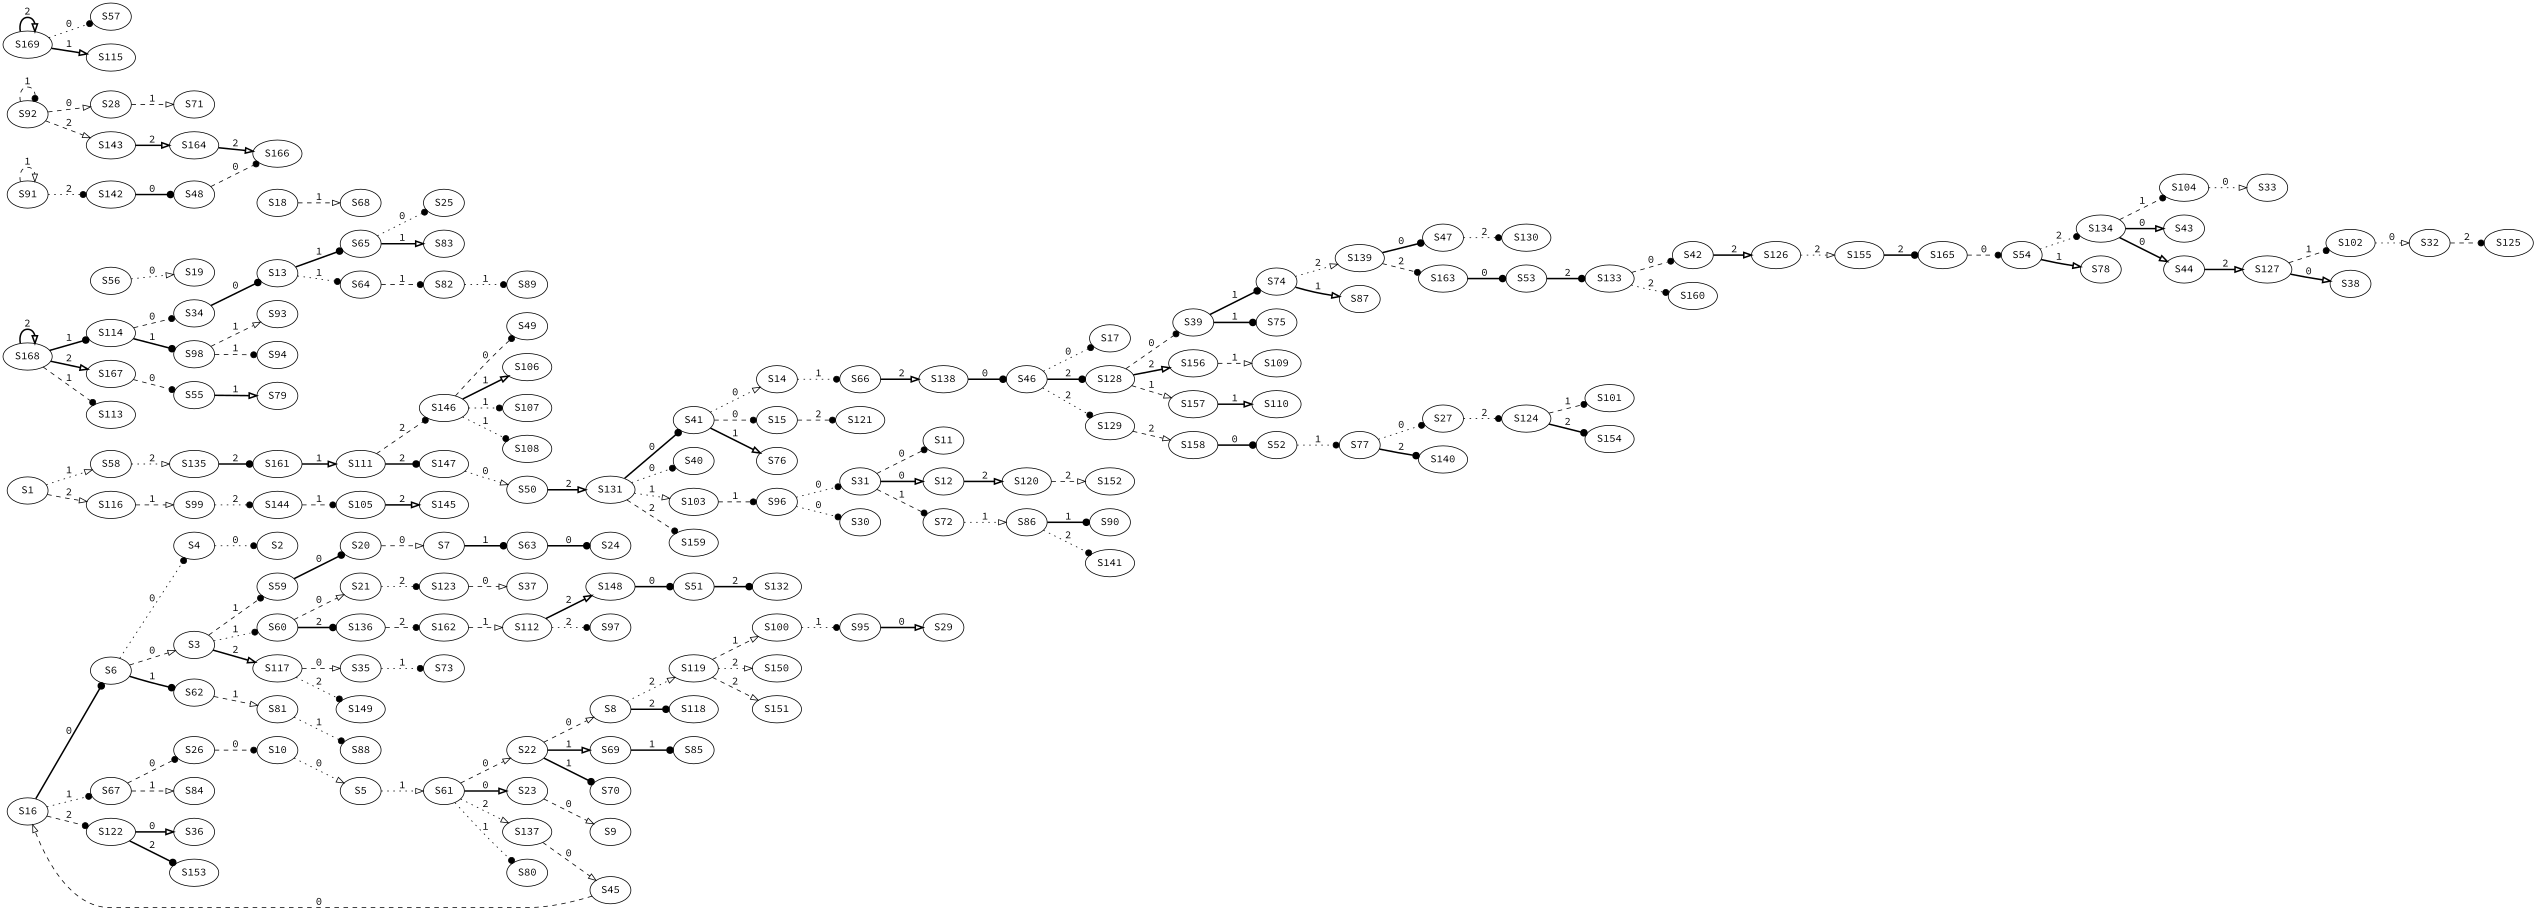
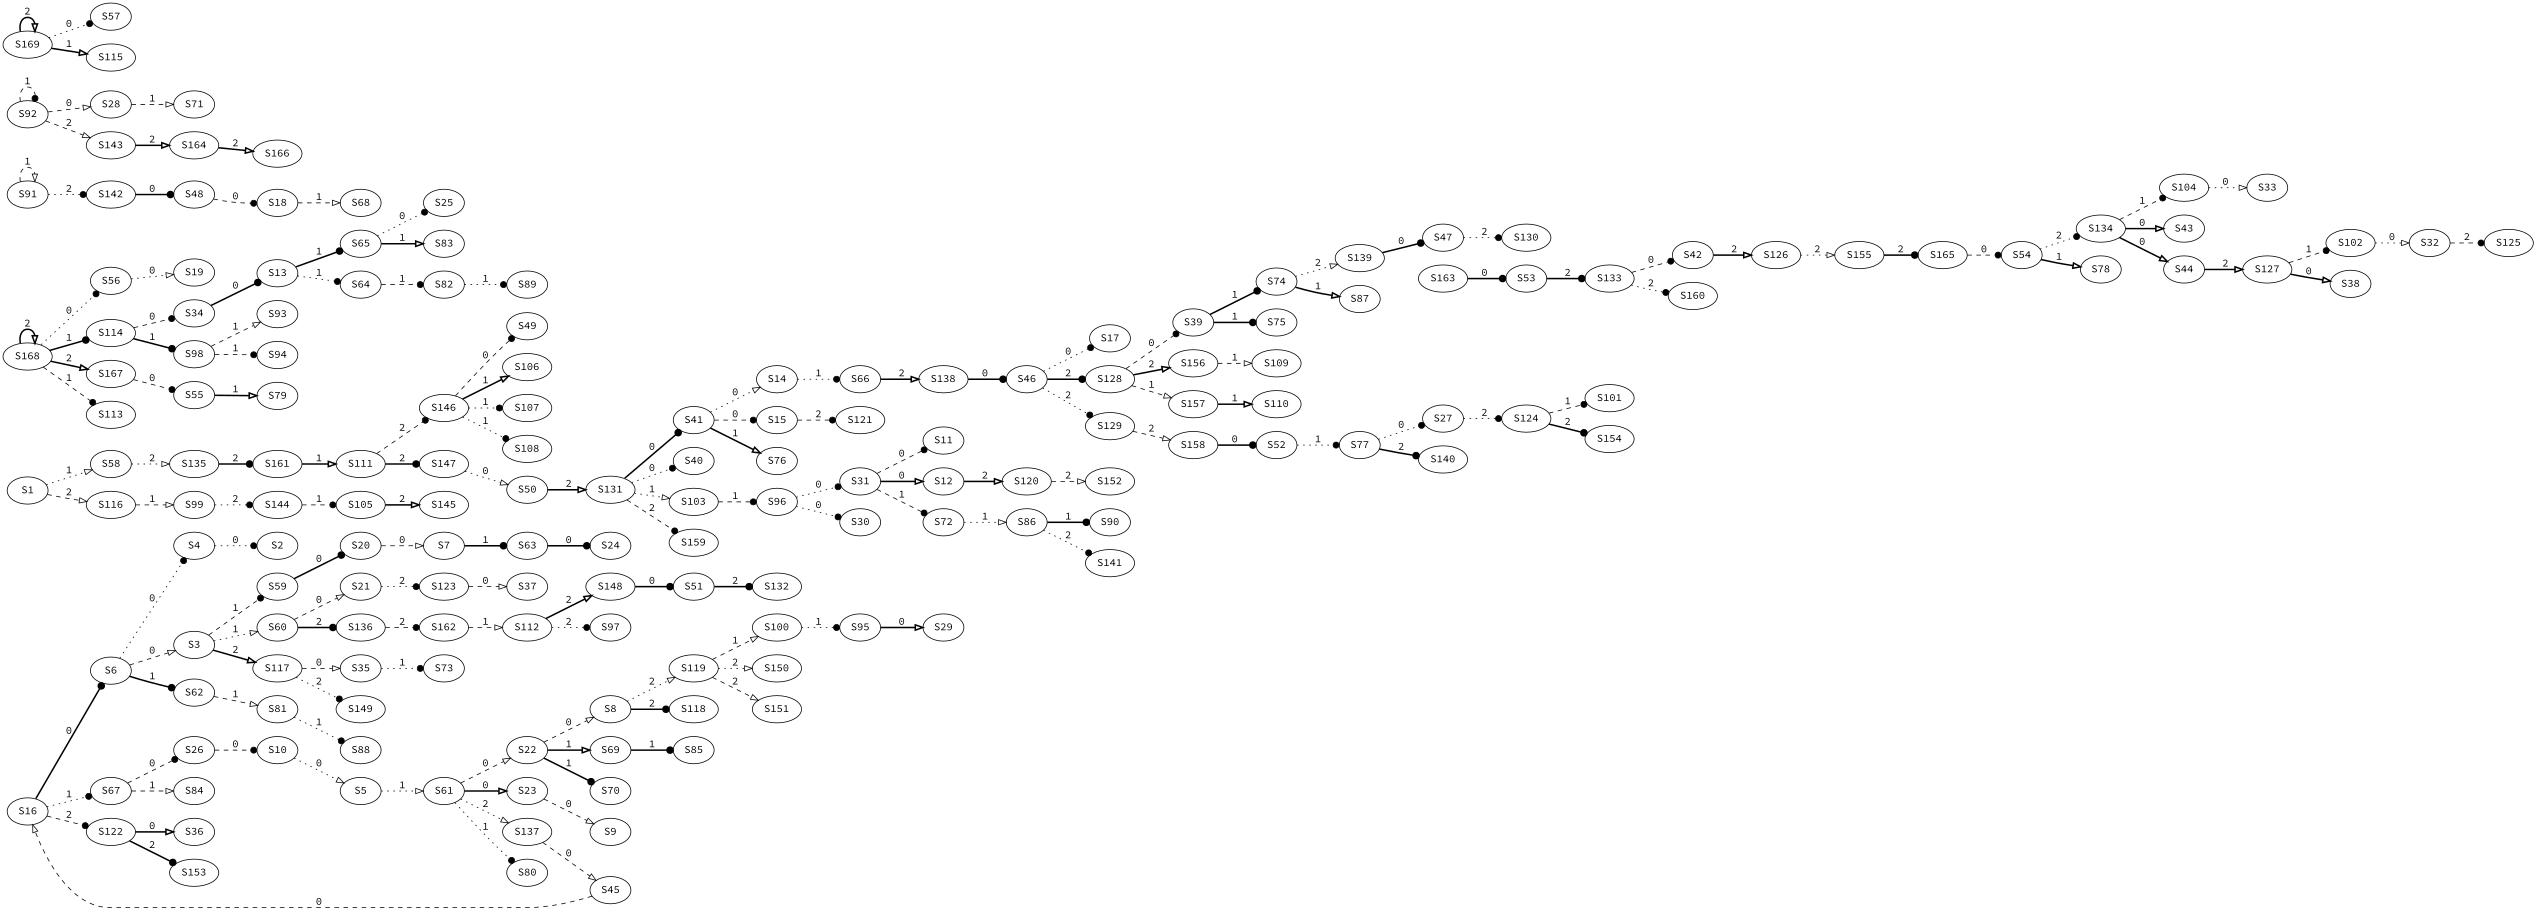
(232, 176) -> (232, 202)
(1398, 268) -> none
none -> (67, 320)
(232, 637) -> (232, 637)
